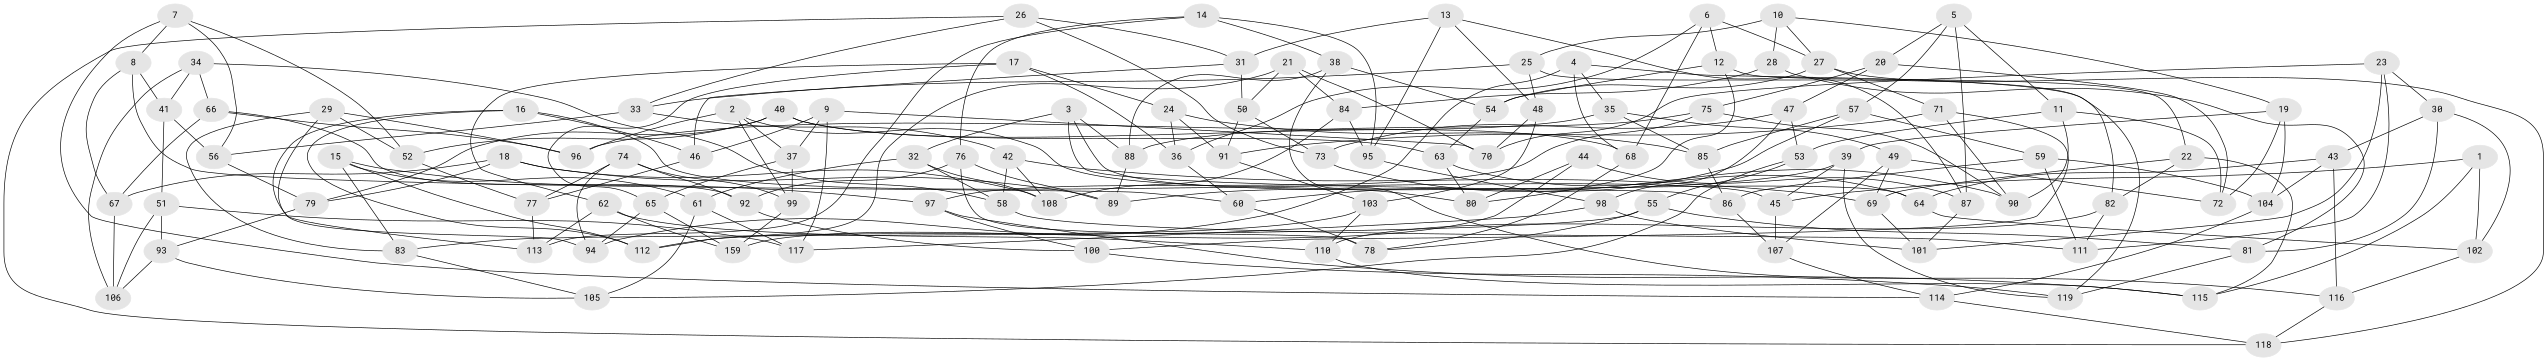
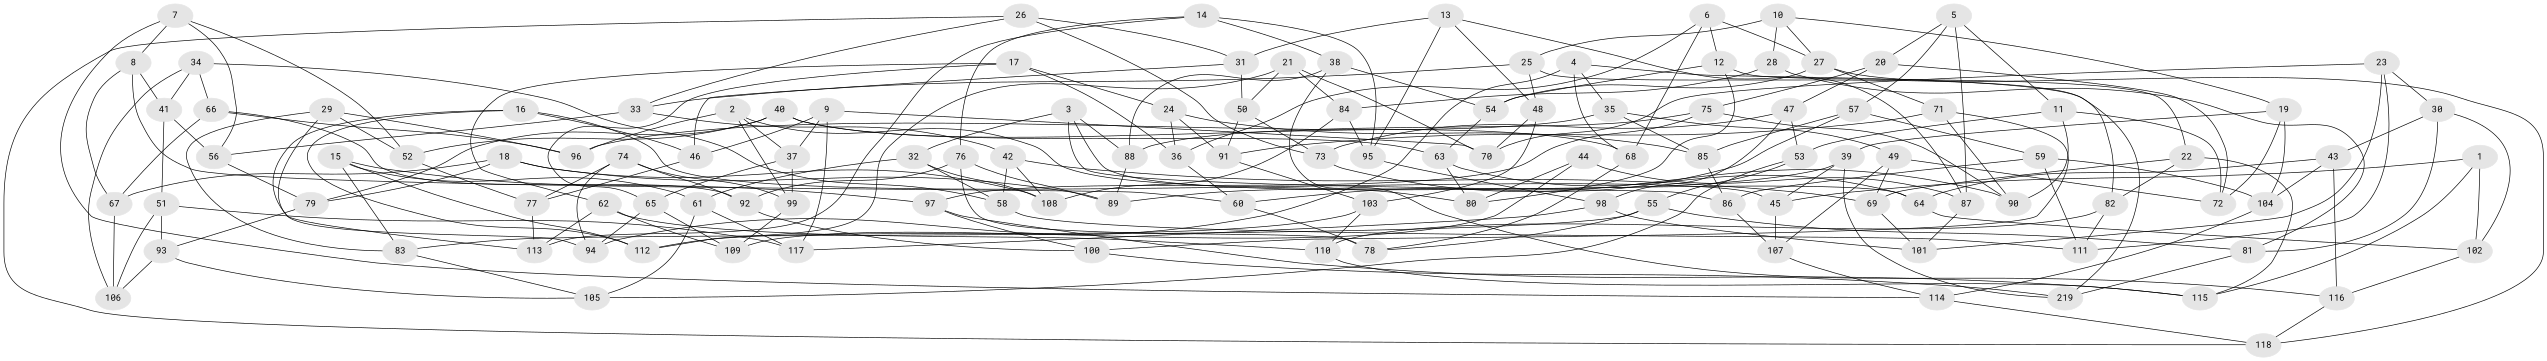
(733, 251) -> (733, 251)
(2065, 298) -> (2065, 298)
